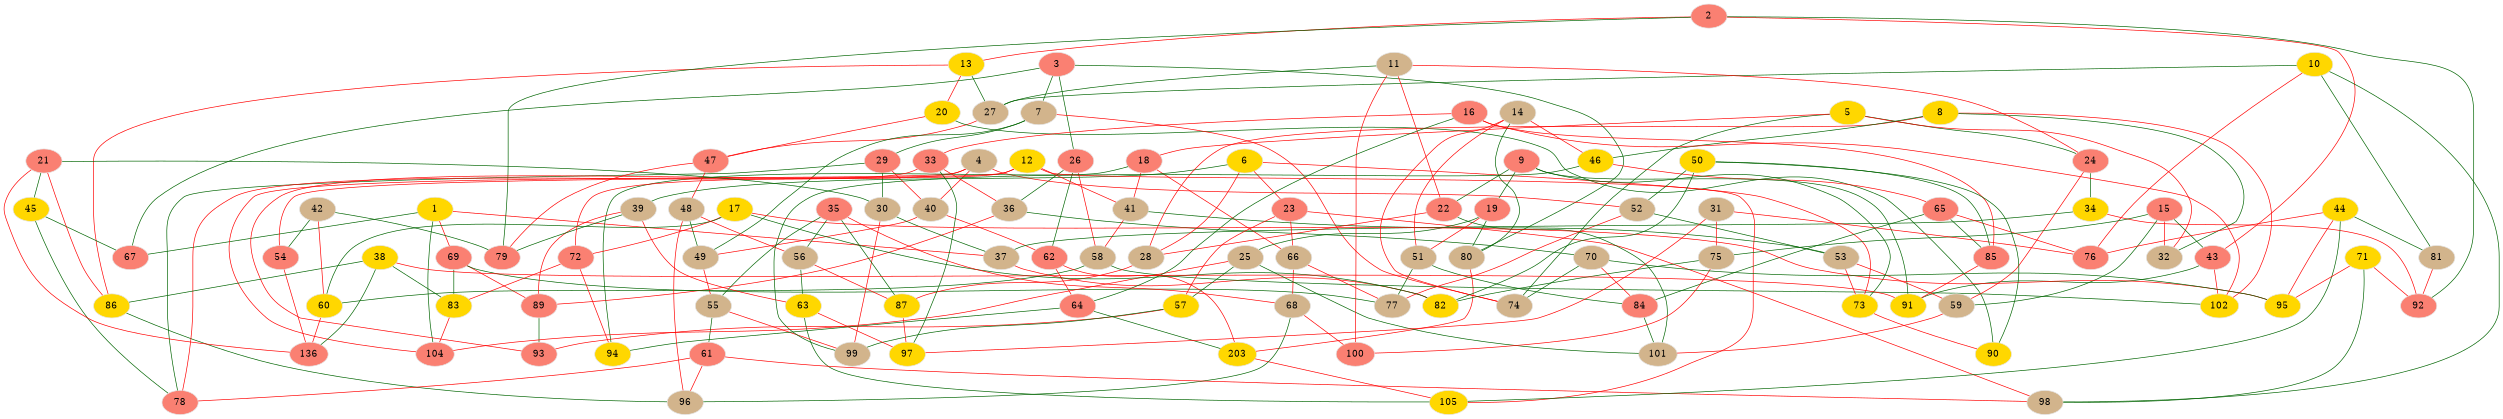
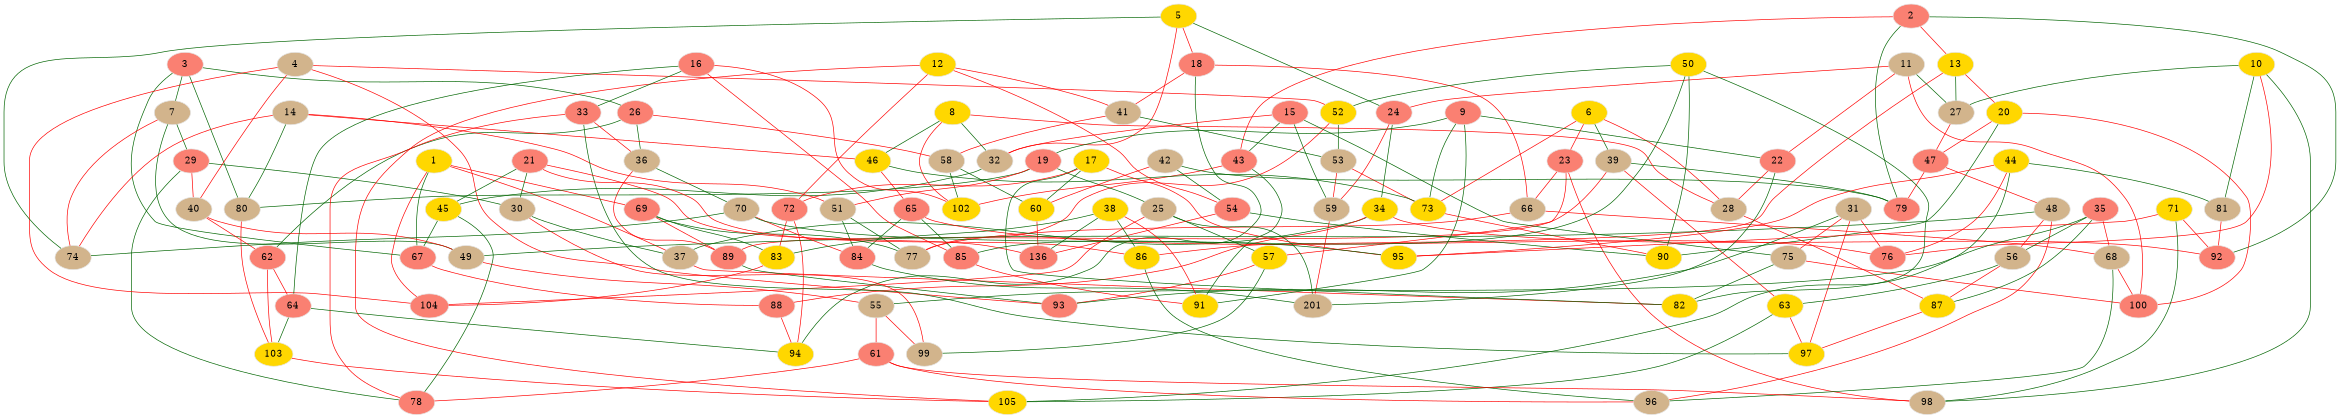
(1197, 123) -> (633, 91)
none -> (2219, 169)
(875, 184) -> (1060, 182)
none -> (603, 189)
(1637, 209) -> (1338, 113)
none -> (1398, 232)
(428, 282) -> (398, 229)
none -> (1463, 292)
none -> (777, 306)
(711, 326) -> (876, 330)
(1237, 354) -> (274, 354)
(1658, 354) -> (1313, 306)
